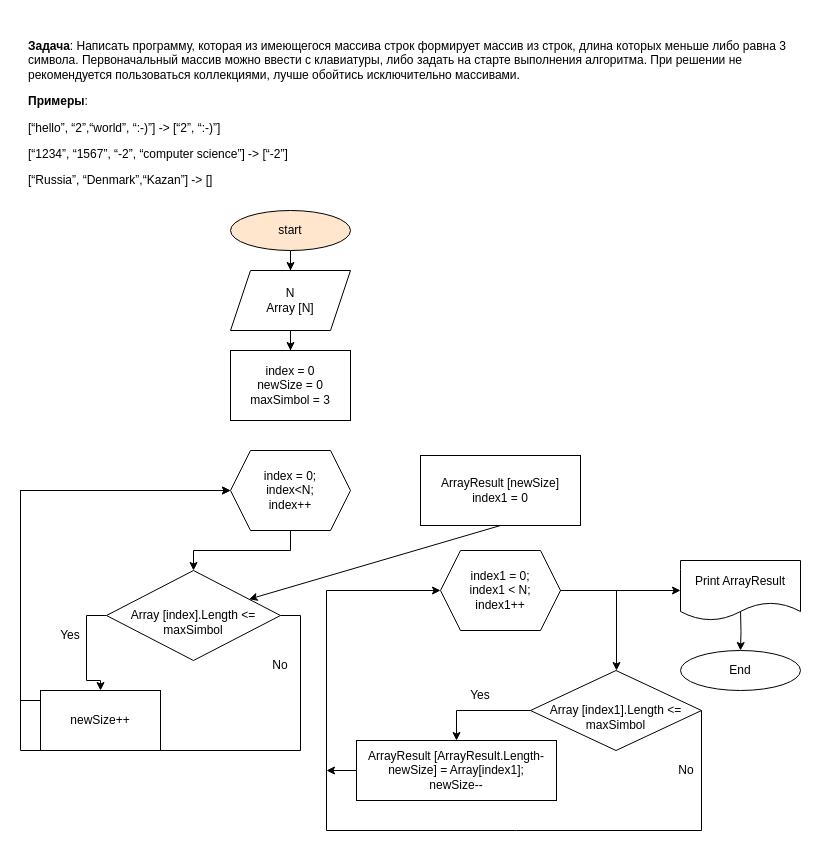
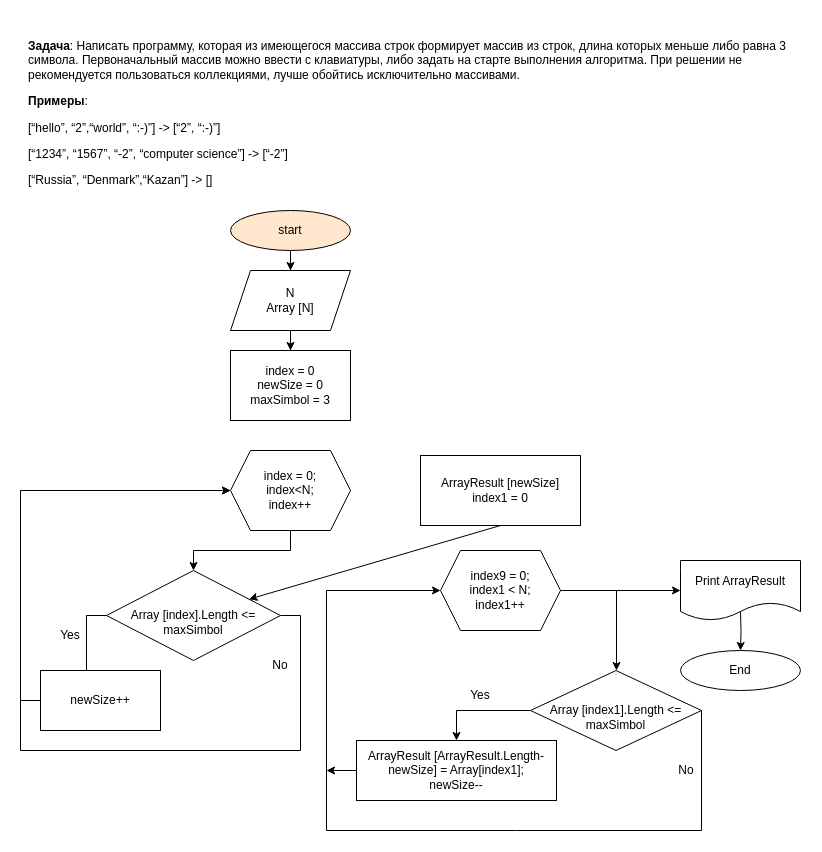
(501, 591) -> (501, 591)
(101, 721) -> (101, 701)
